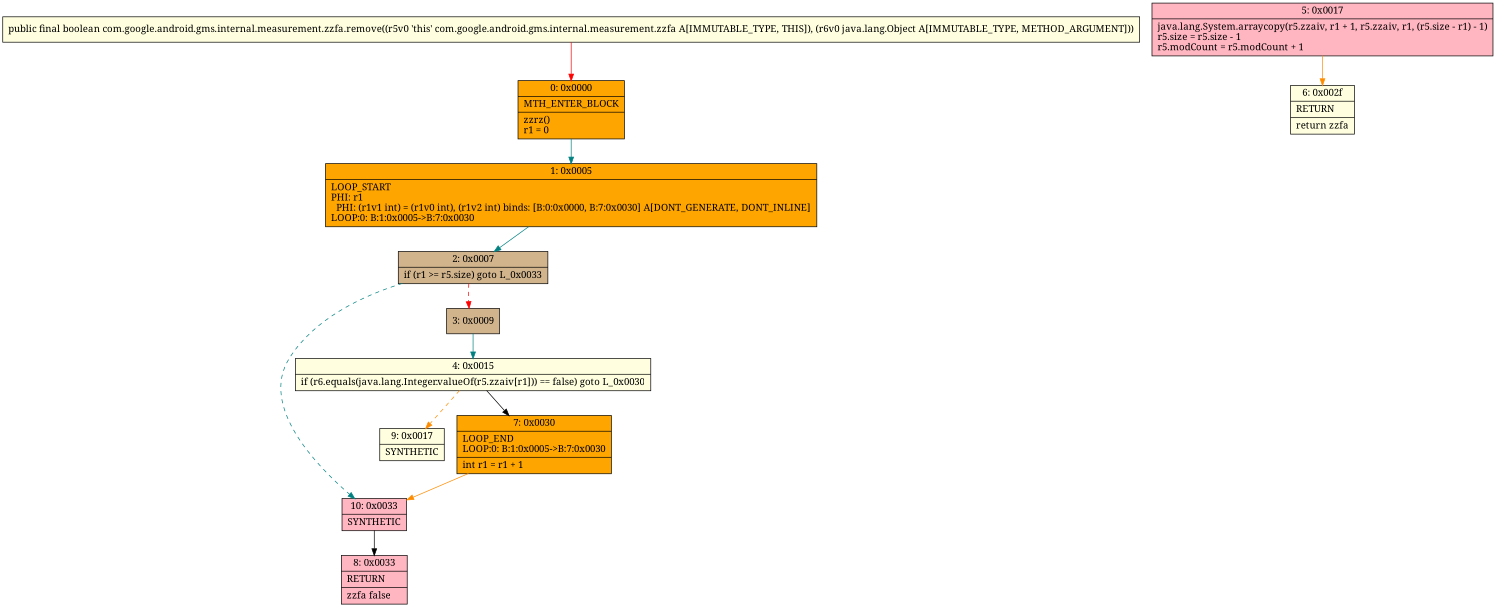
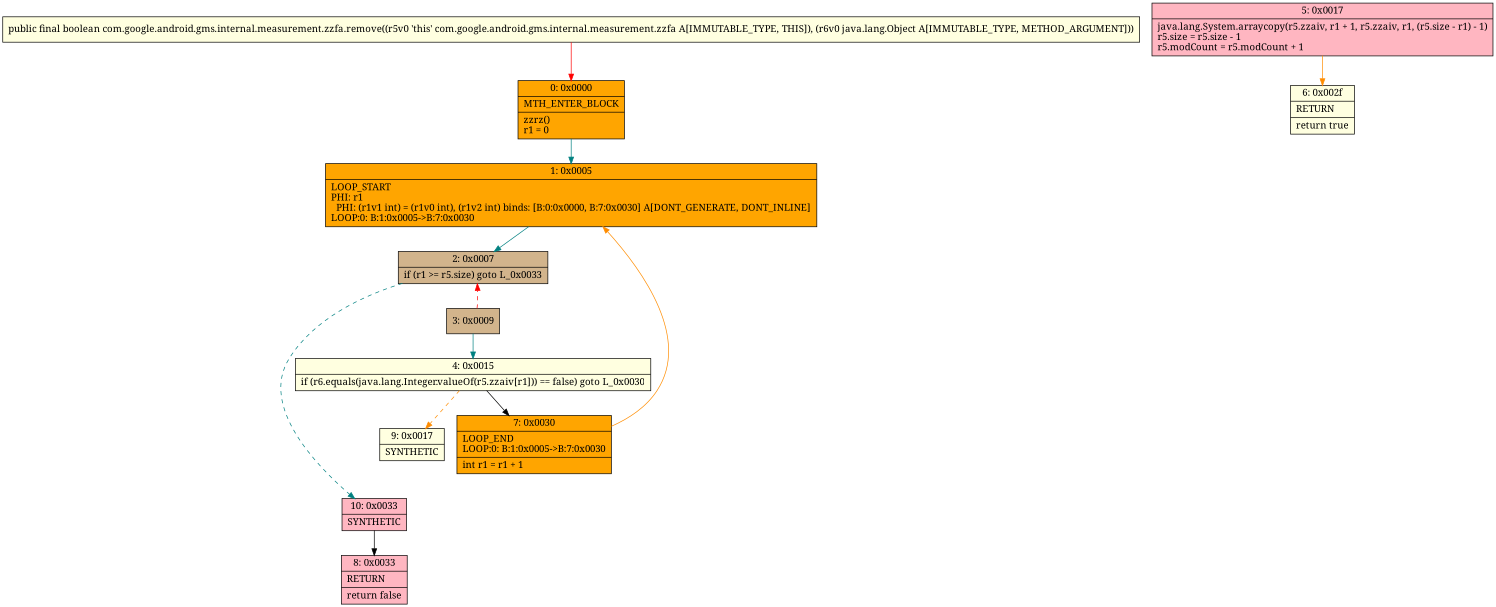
(1322, 126) -> (1322, 126)
(468, 293) -> (478, 300)
(441, 485) -> (666, 333)
(369, 596) -> (374, 596)
